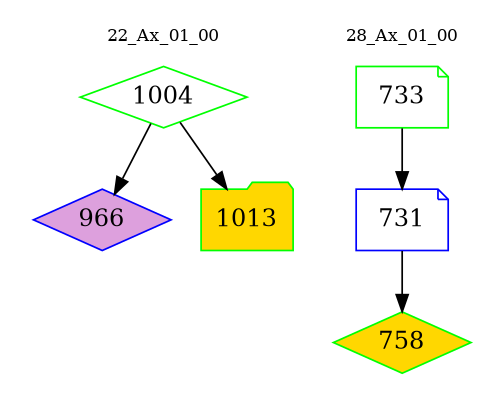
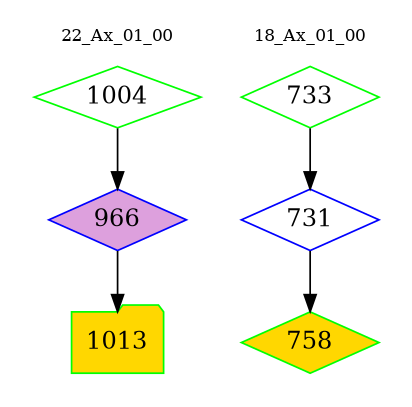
(402, 37) -> (310, 37)
(402, 97) -> (310, 97)
(198, 149) -> (118, 273)
(402, 220) -> (310, 220)
